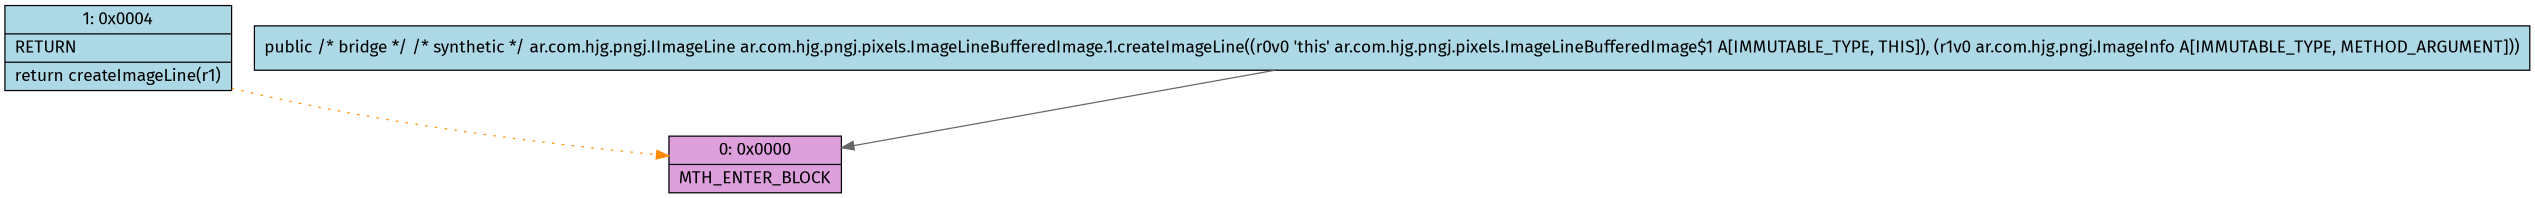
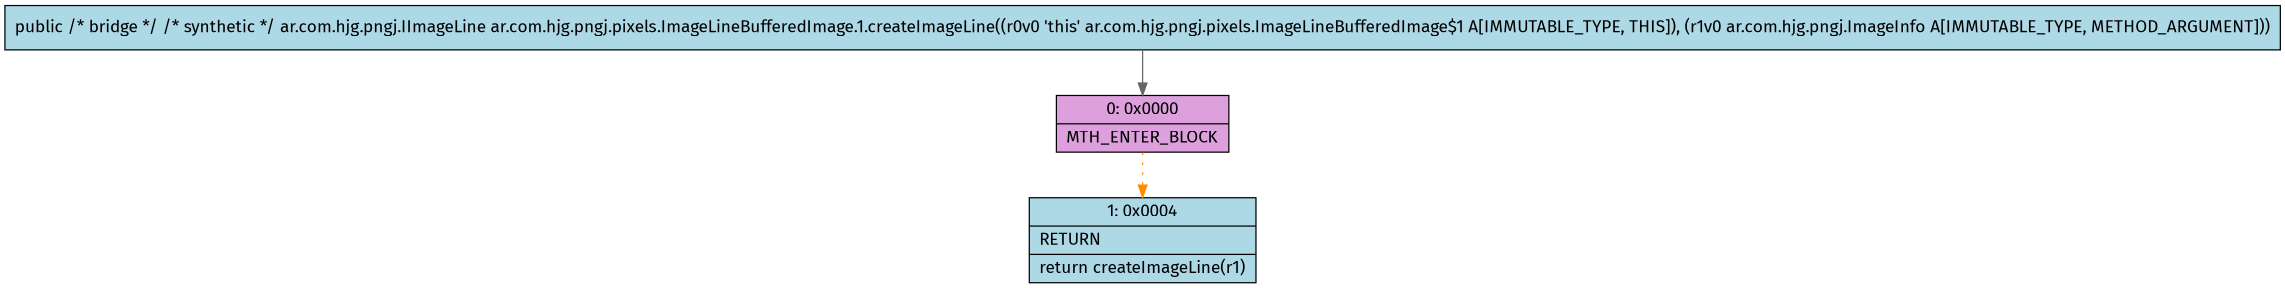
(443, 128) -> (1143, 169)
